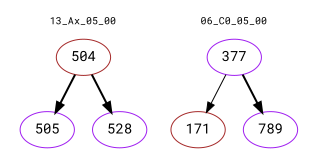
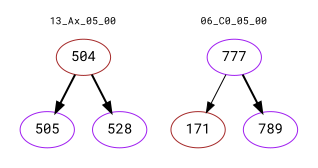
(234, 57) -> (234, 57)
